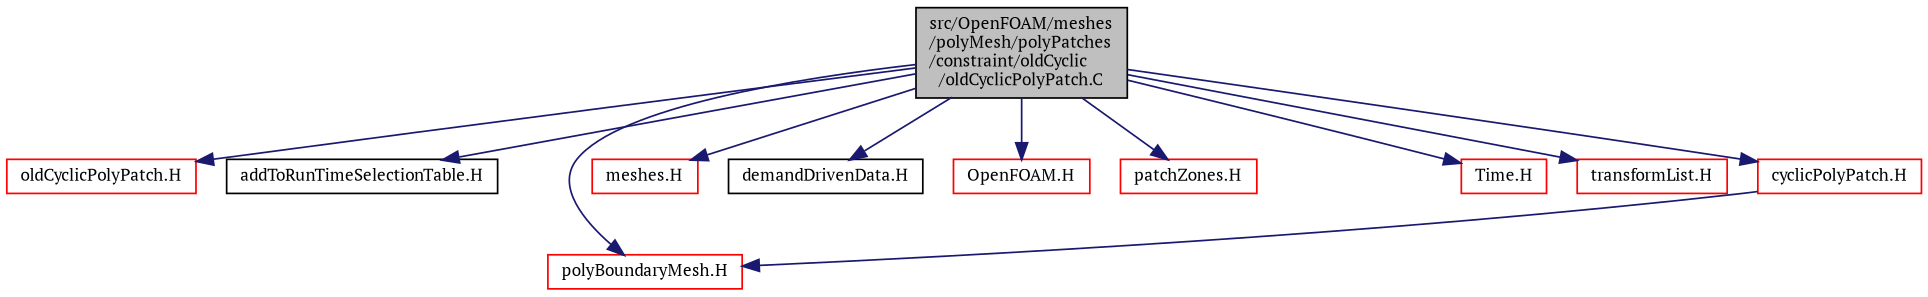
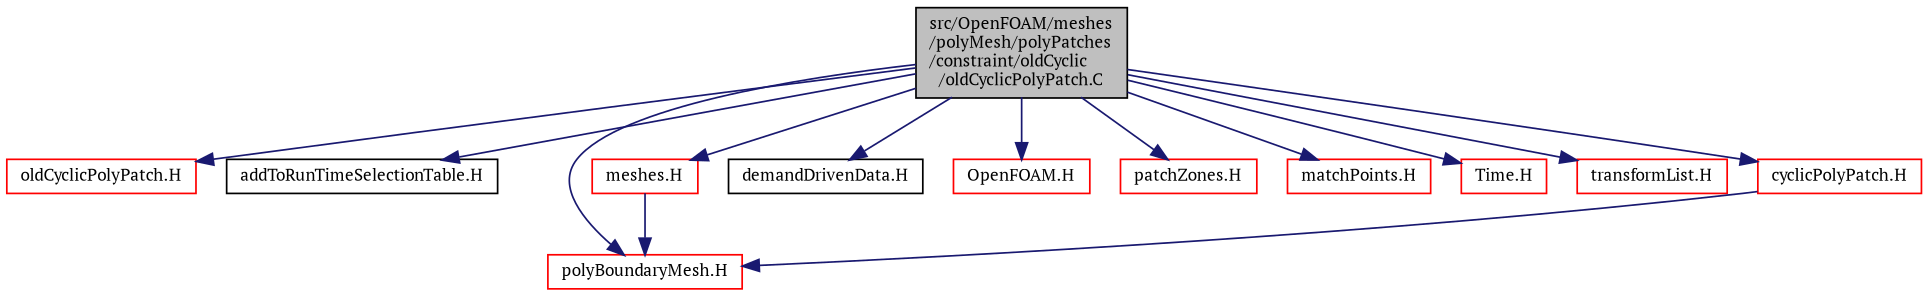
none -> (1359, 176)
none -> (645, 216)
